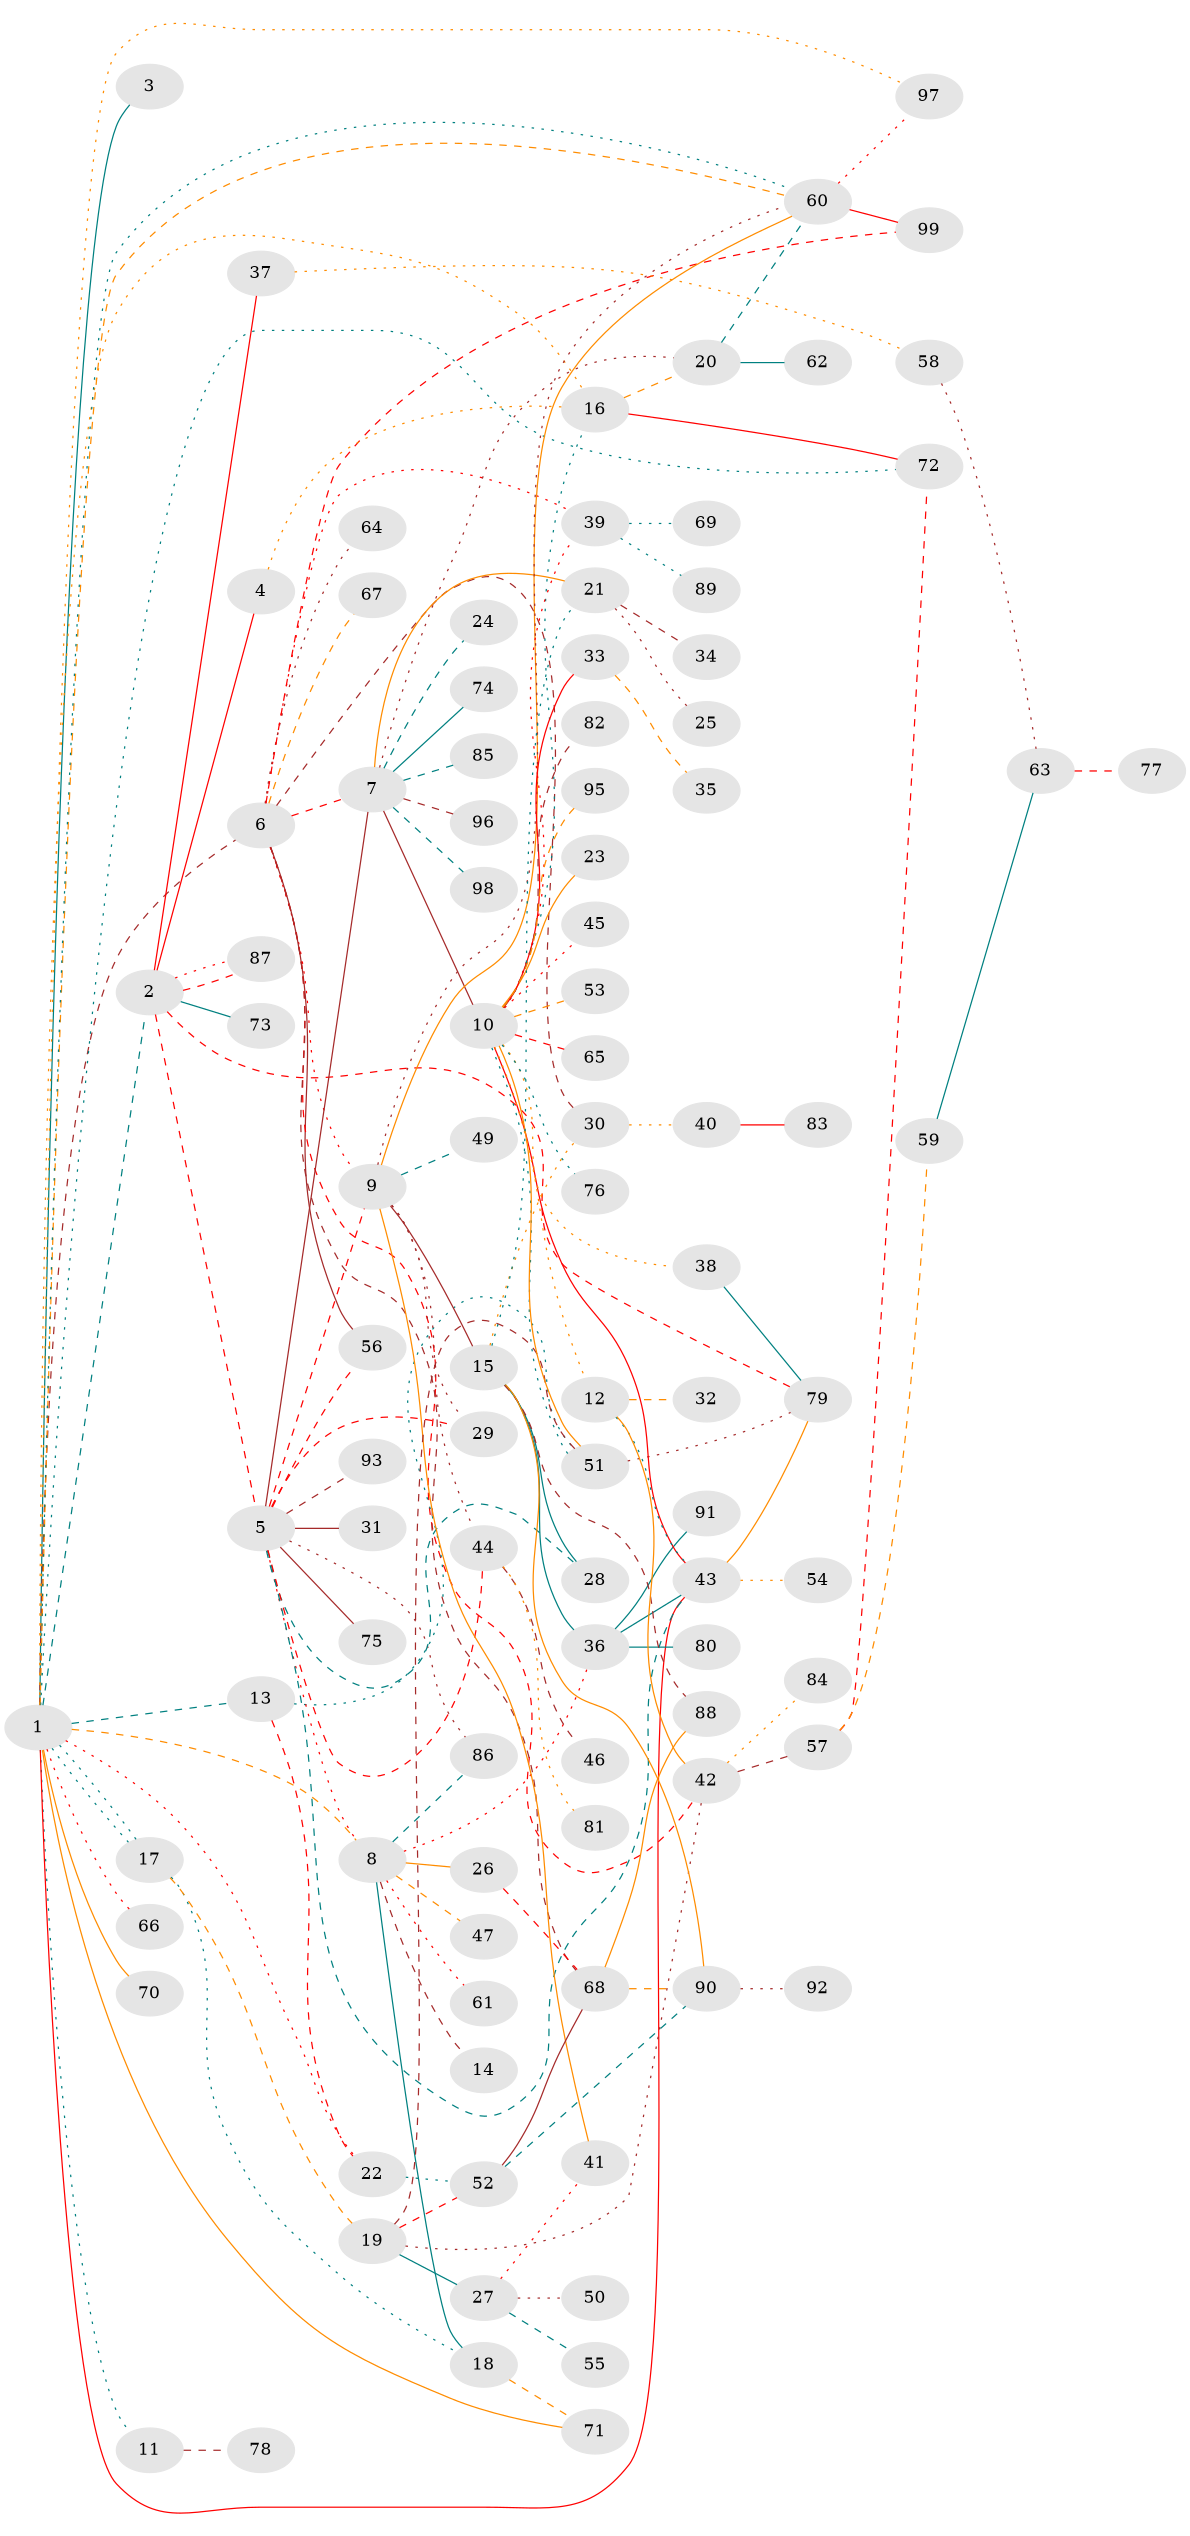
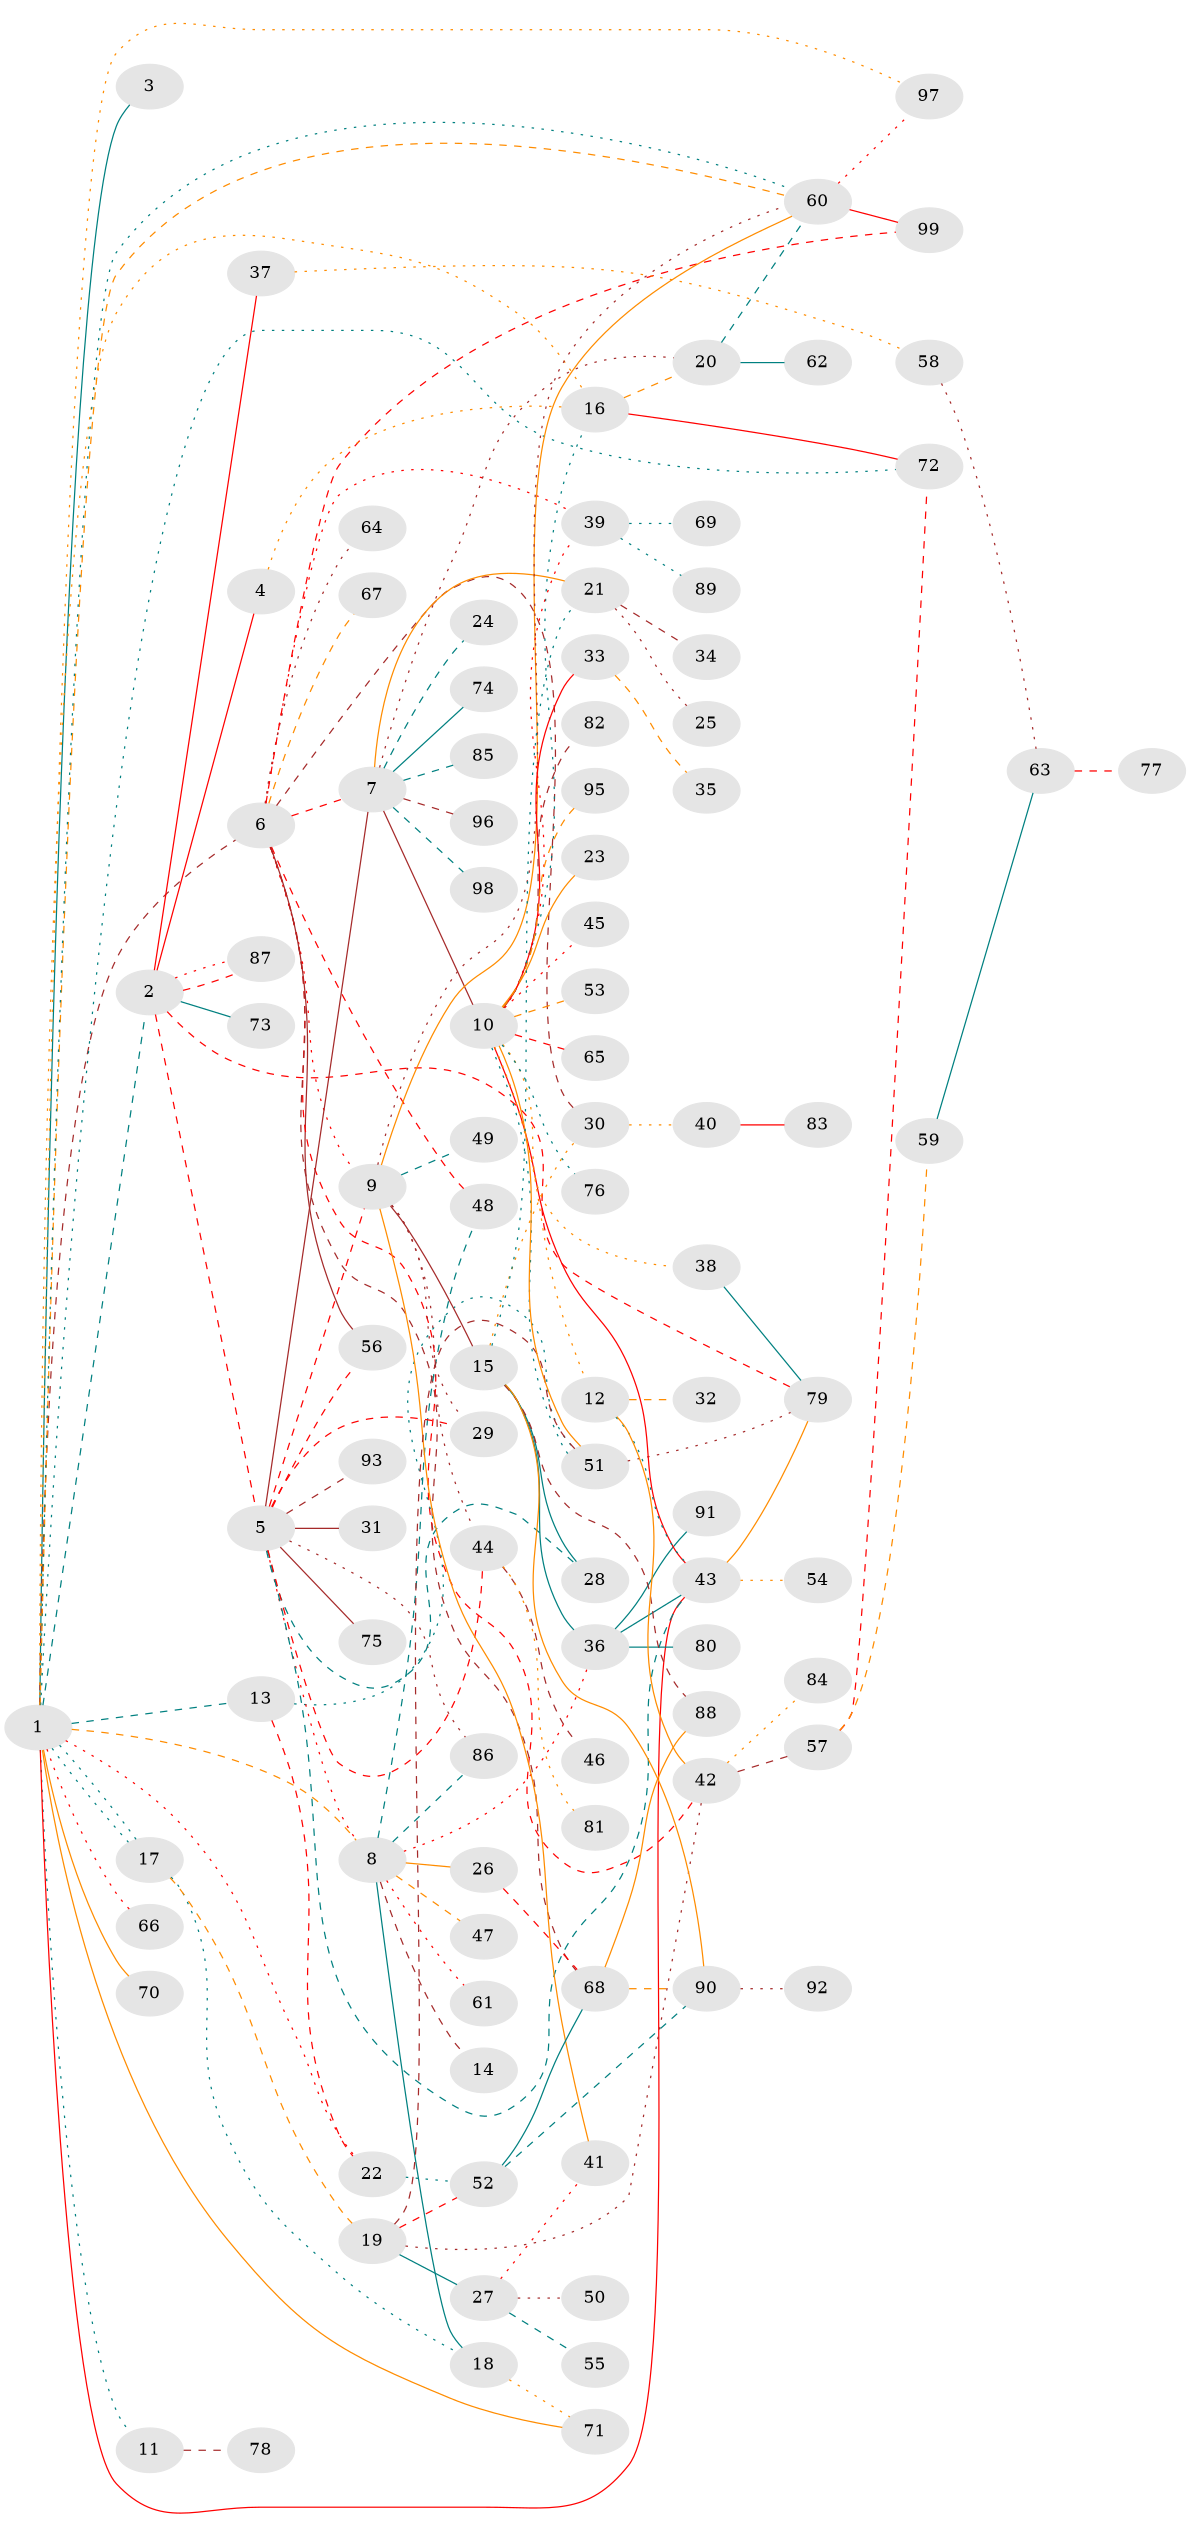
none -> (484, 1207)
(544, 2089) -> (544, 2089)
(540, 2398) -> (540, 2398)
